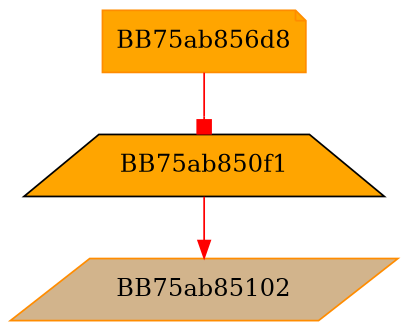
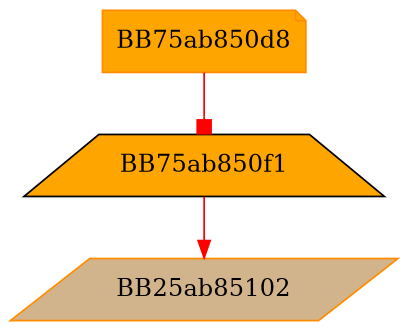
(204, 41) -> (204, 41)
(204, 290) -> (204, 290)
